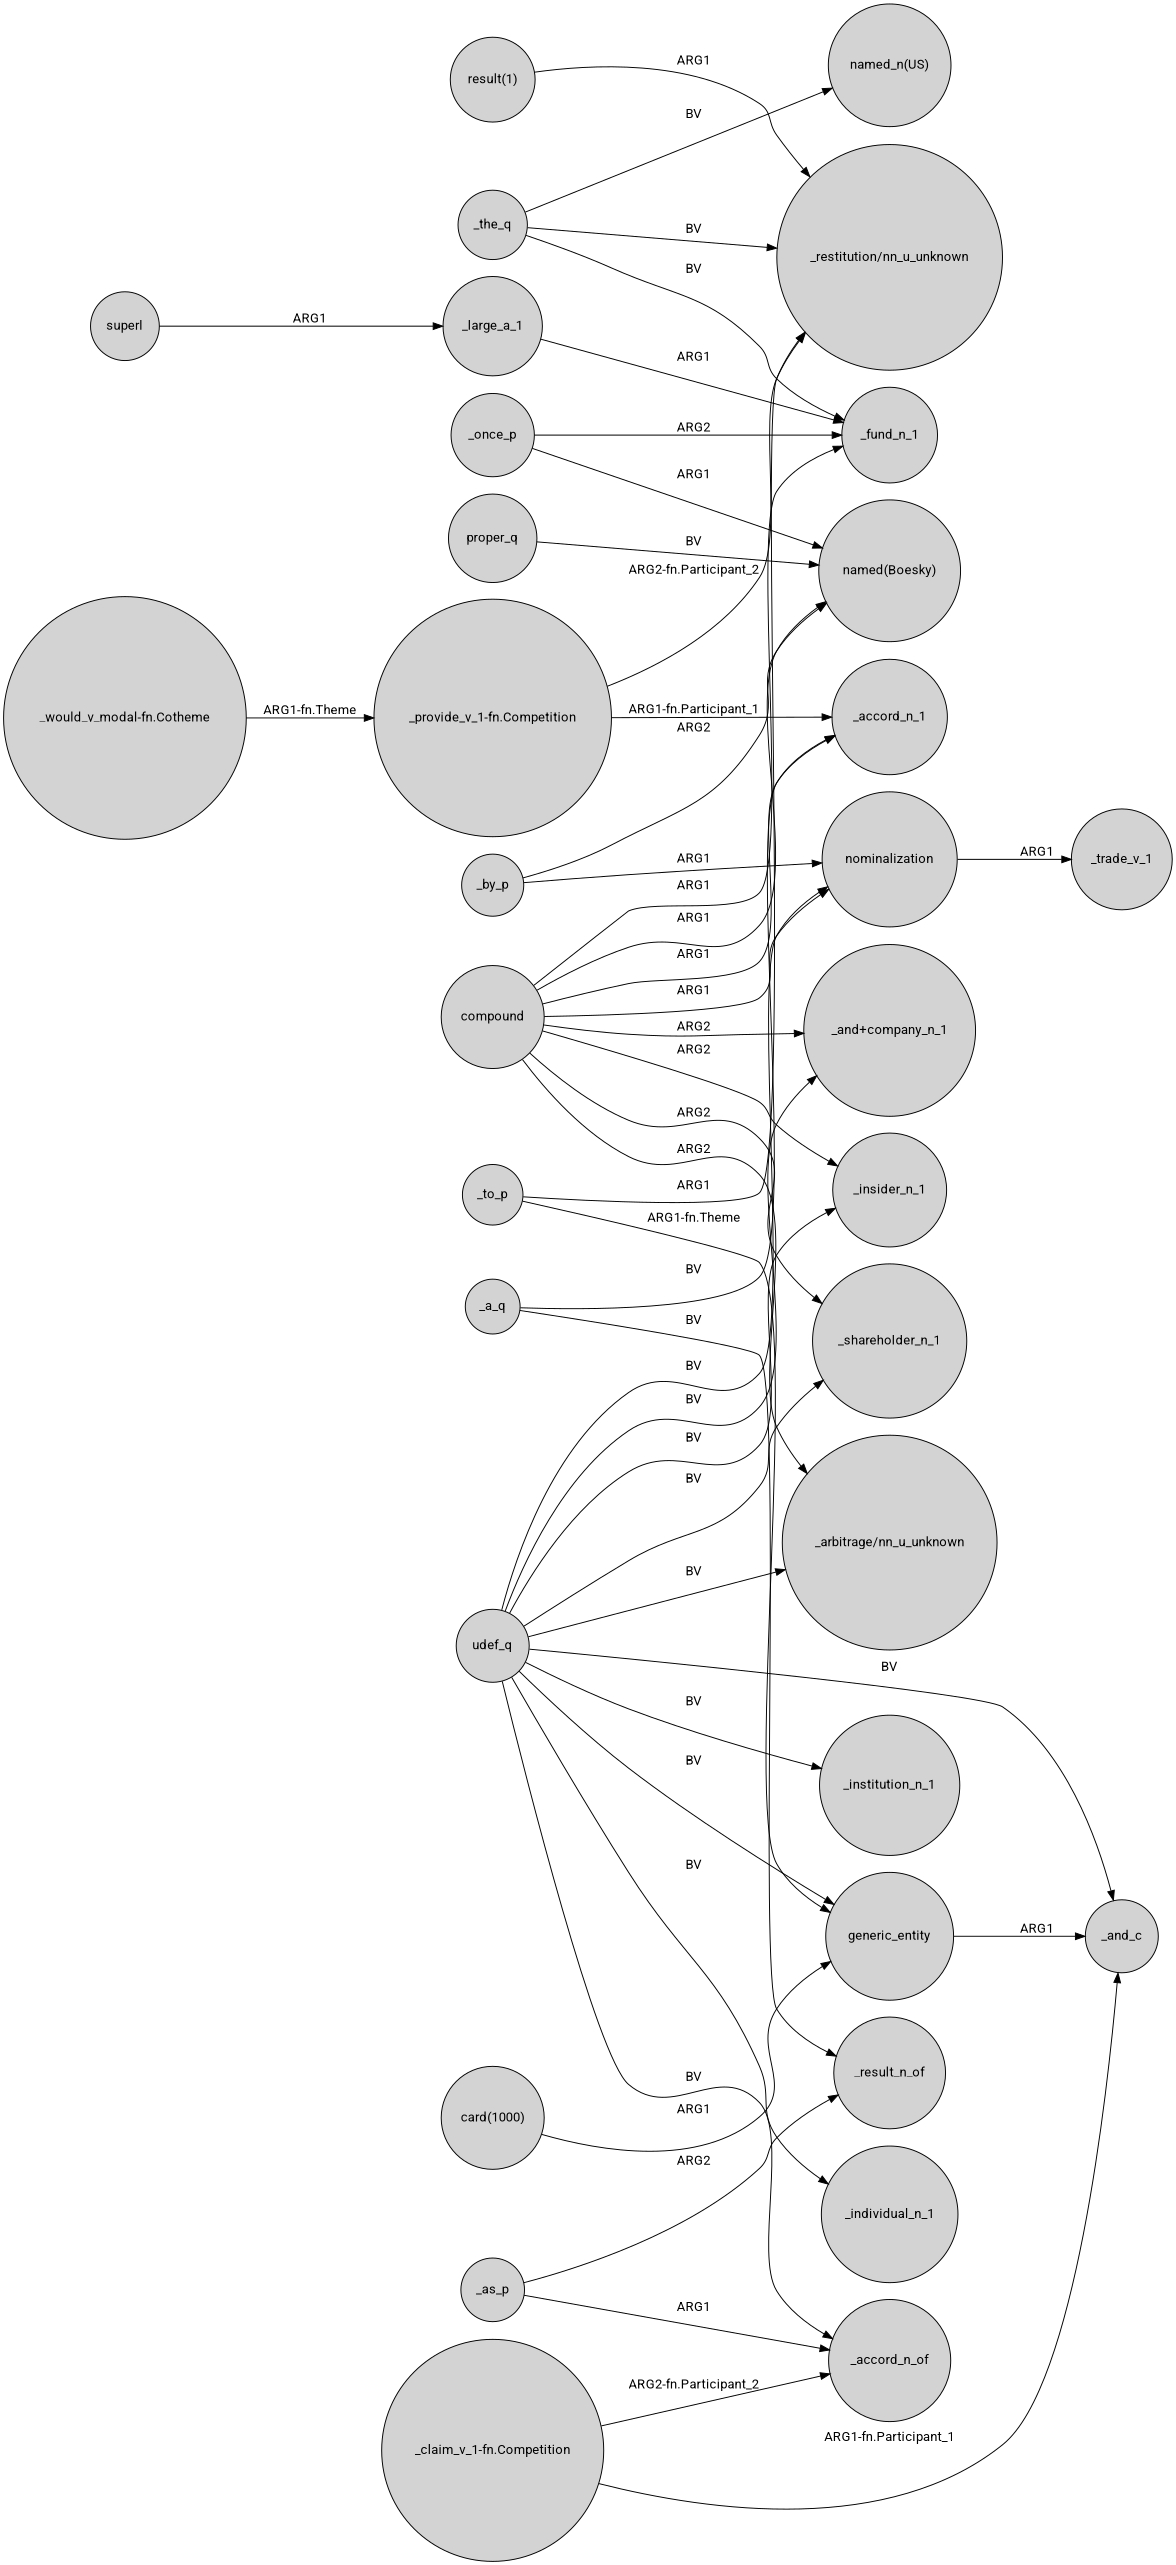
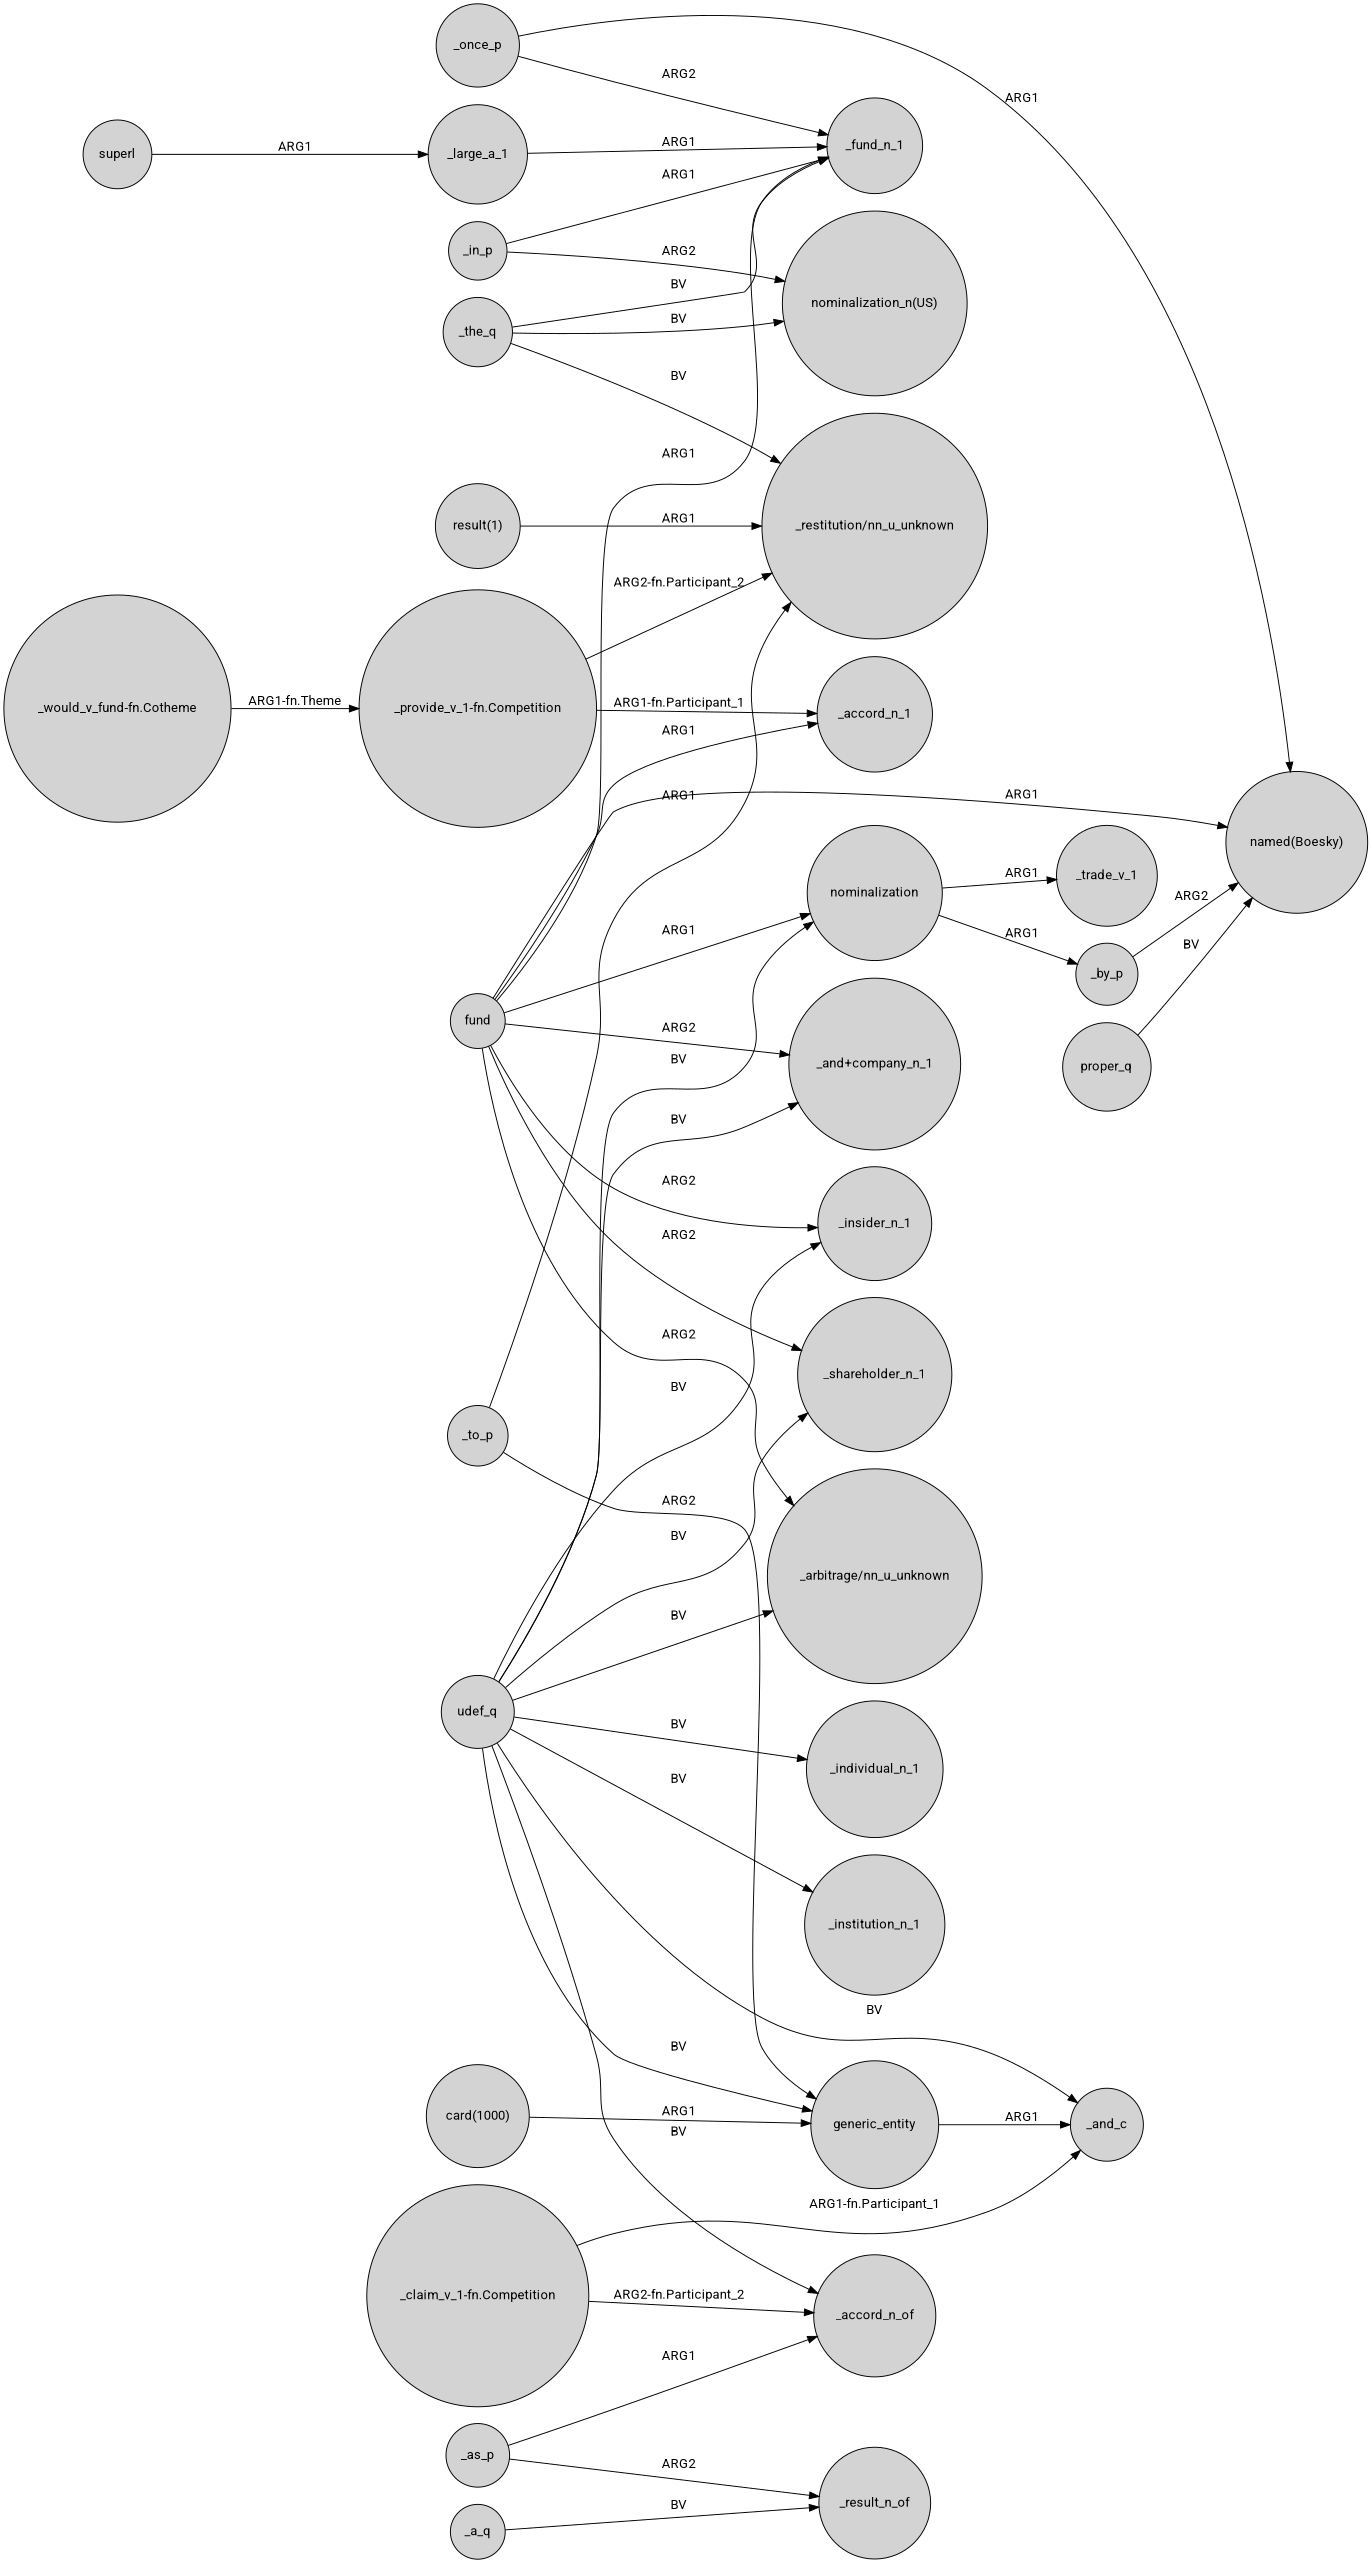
(890, 65) -> (875, 303)
none -> (478, 251)
(125, 718) -> (117, 709)
(668, 872) -> (1003, 938)
(493, 1017) -> (478, 1021)
(694, 1218) -> (679, 1501)
(765, 1260) -> none
